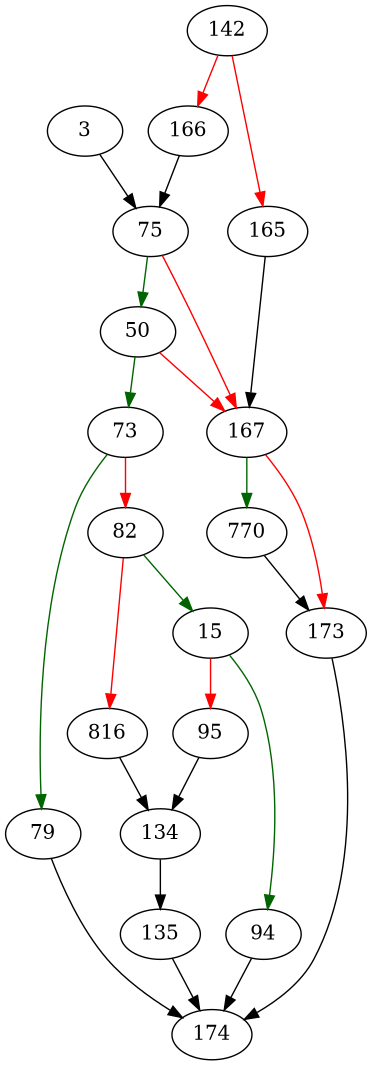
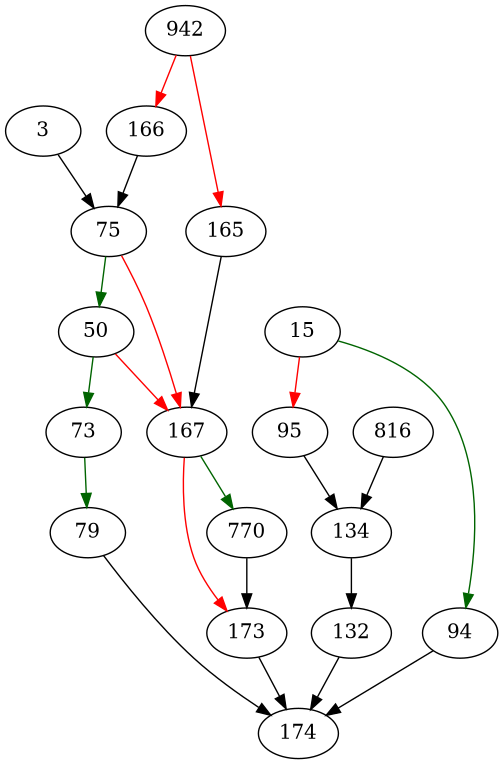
(227, 31) -> (185, 31)
(126, 533) -> none
(160, 934) -> (351, 633)
